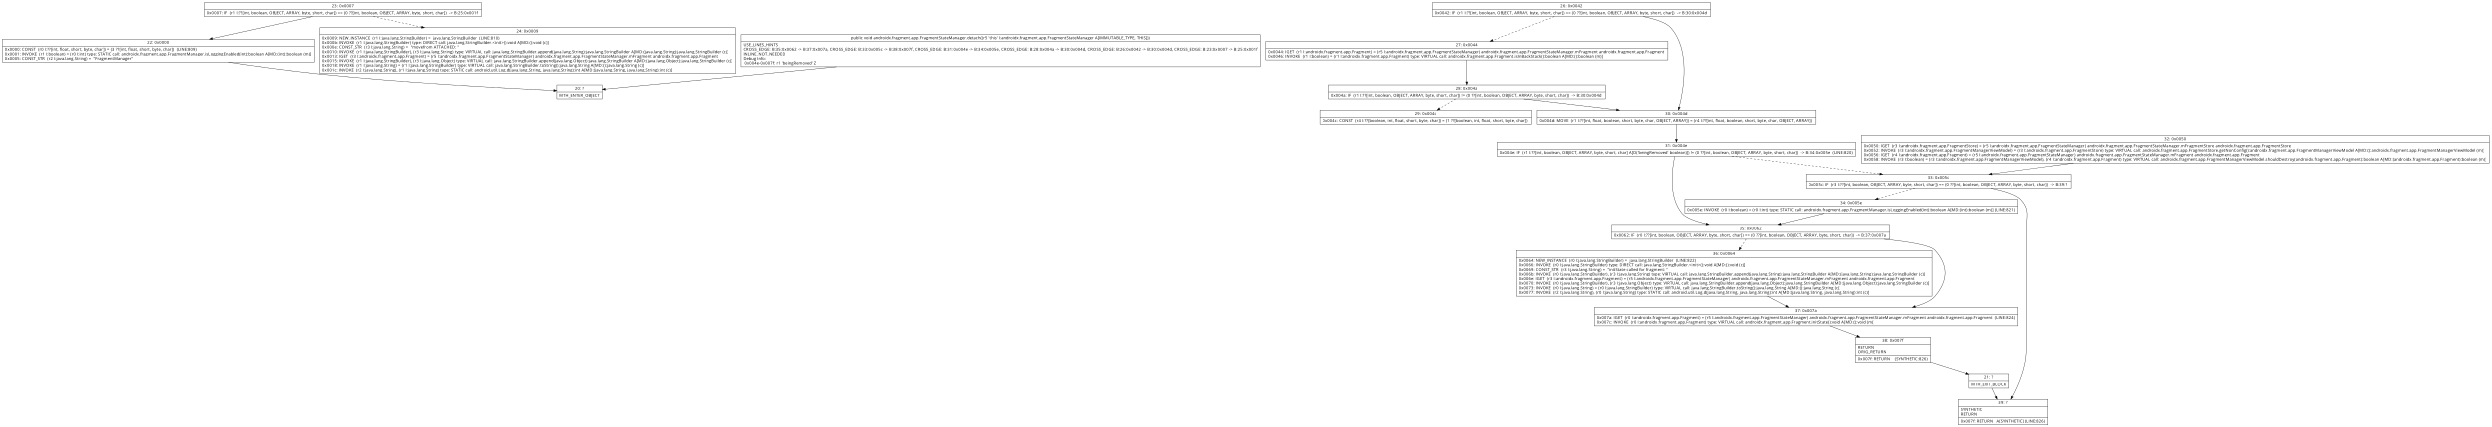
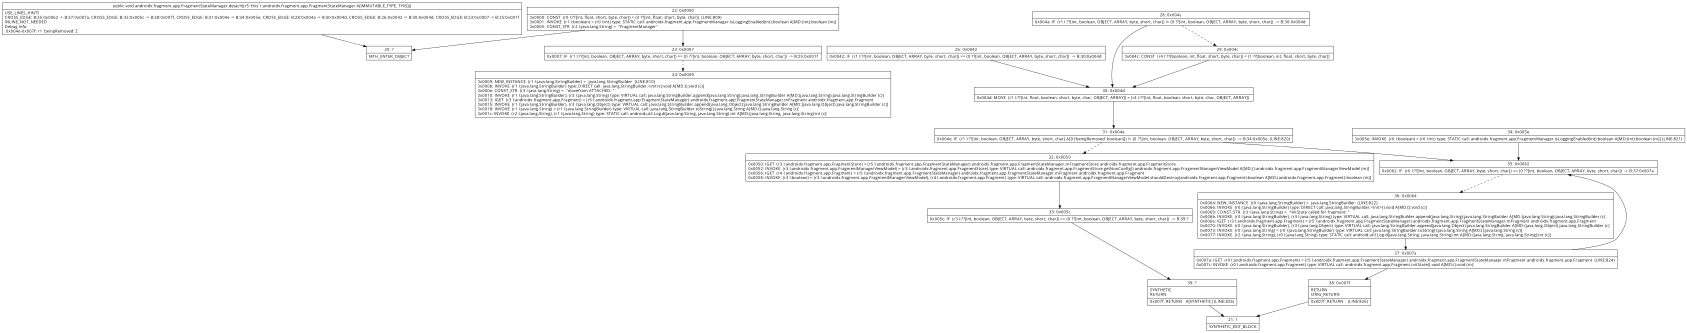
(263, 28) -> (683, 37)
(1467, 51) -> none
none -> (1172, 73)
(1806, 165) -> (1094, 147)
(1896, 194) -> none
(1941, 259) -> (1626, 214)
(1893, 359) -> (1340, 302)
(1989, 384) -> (1233, 327)
(1994, 392) -> (1215, 310)
